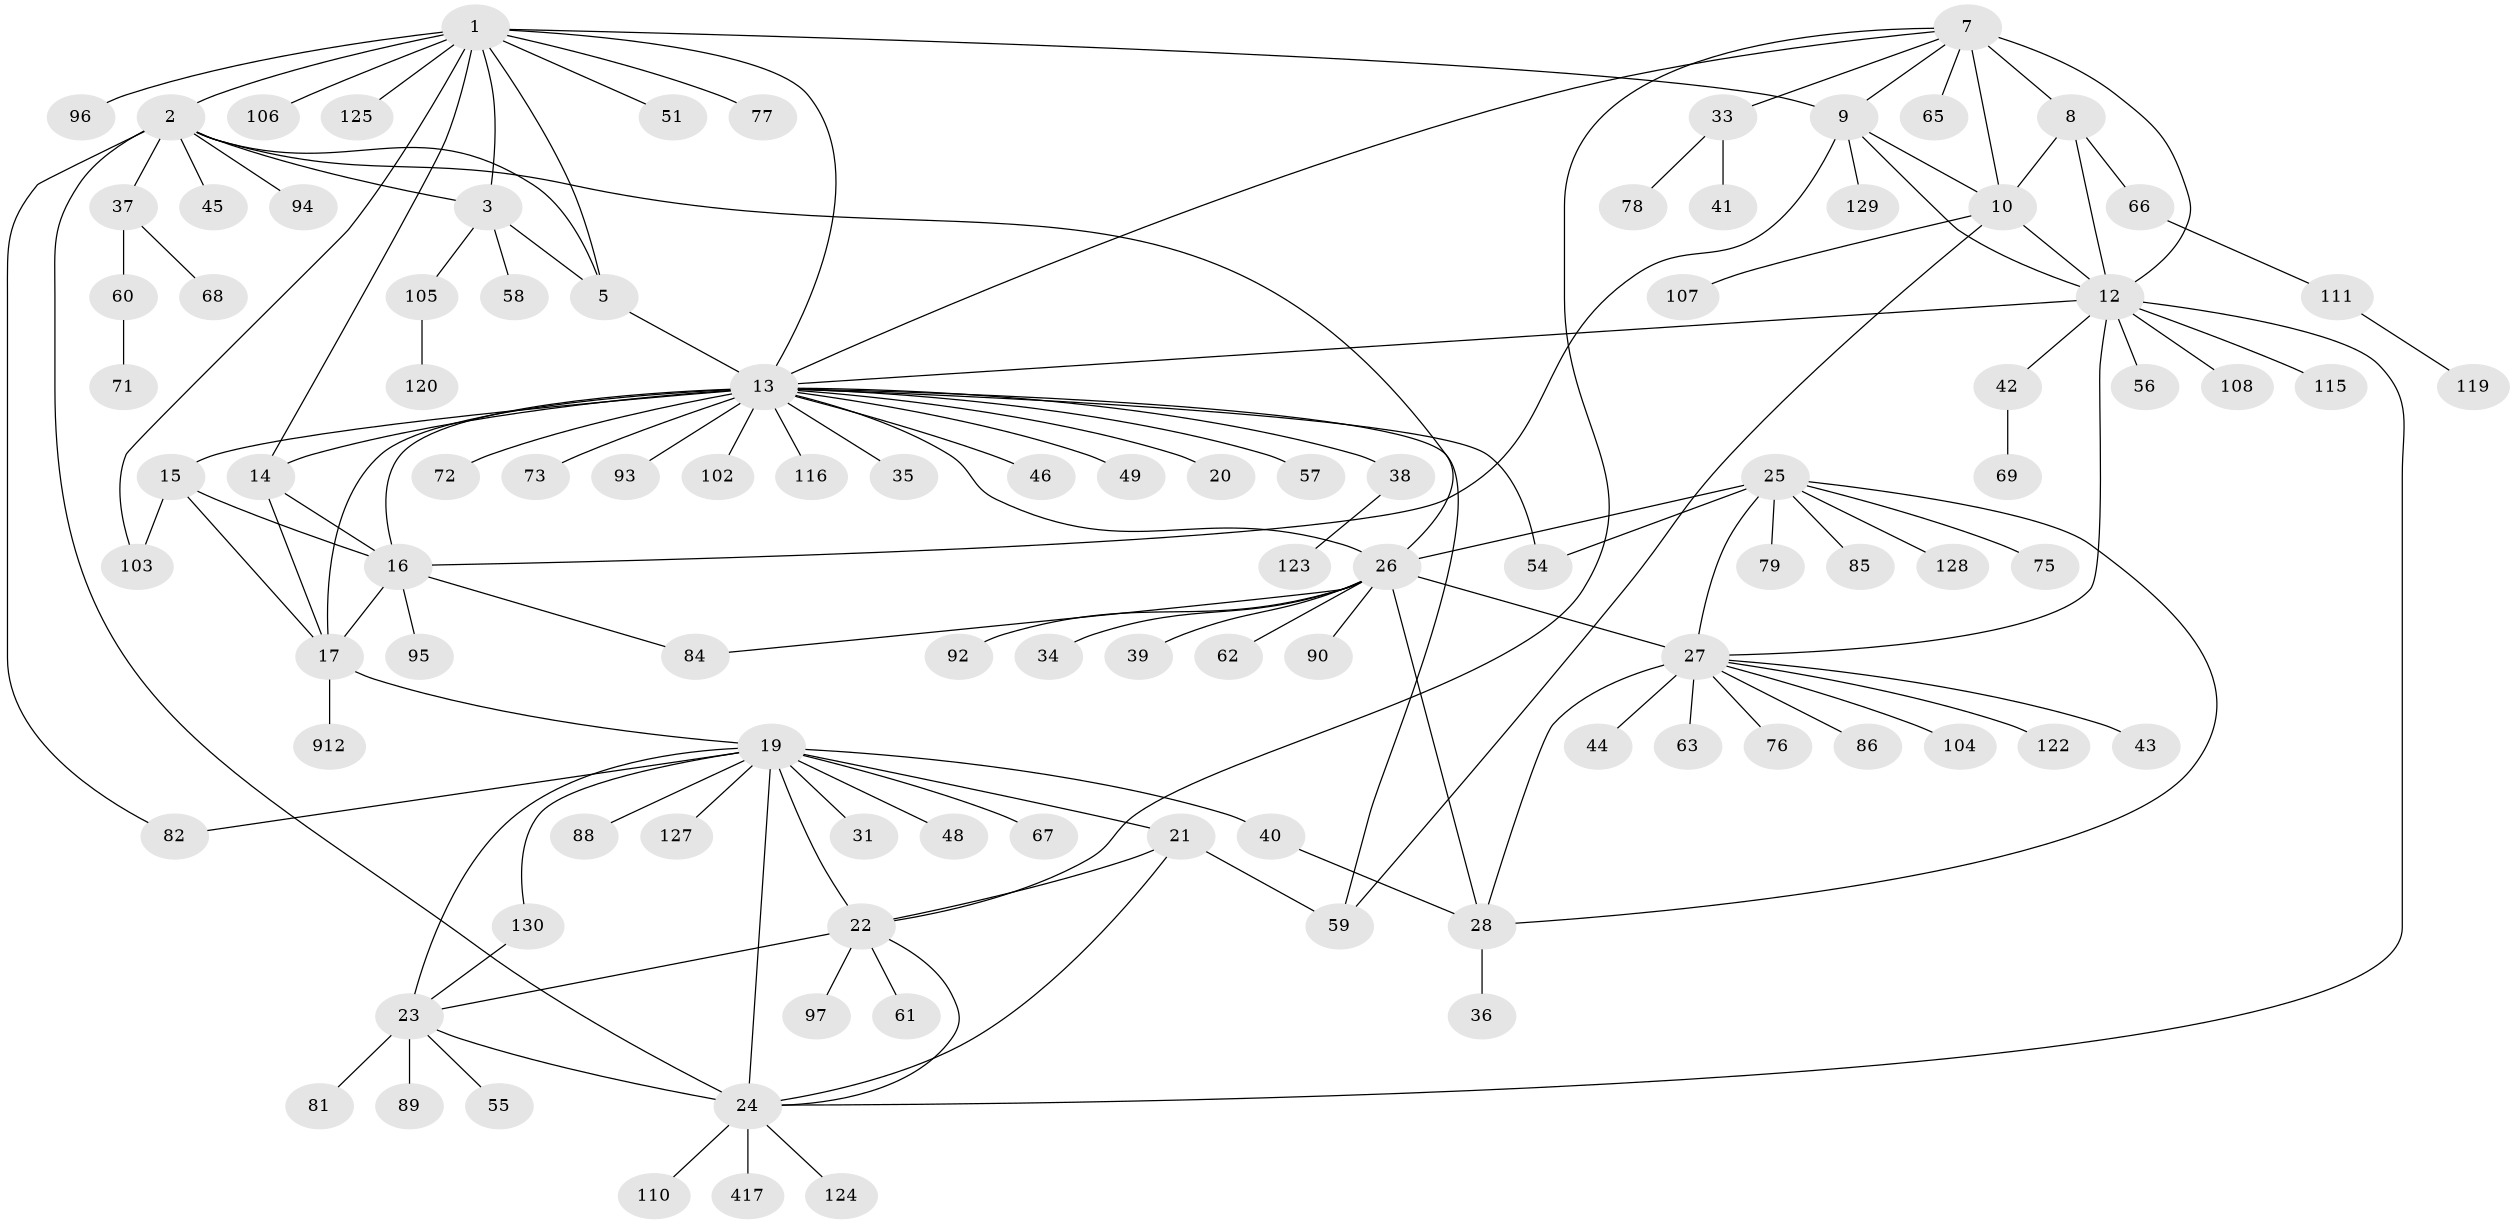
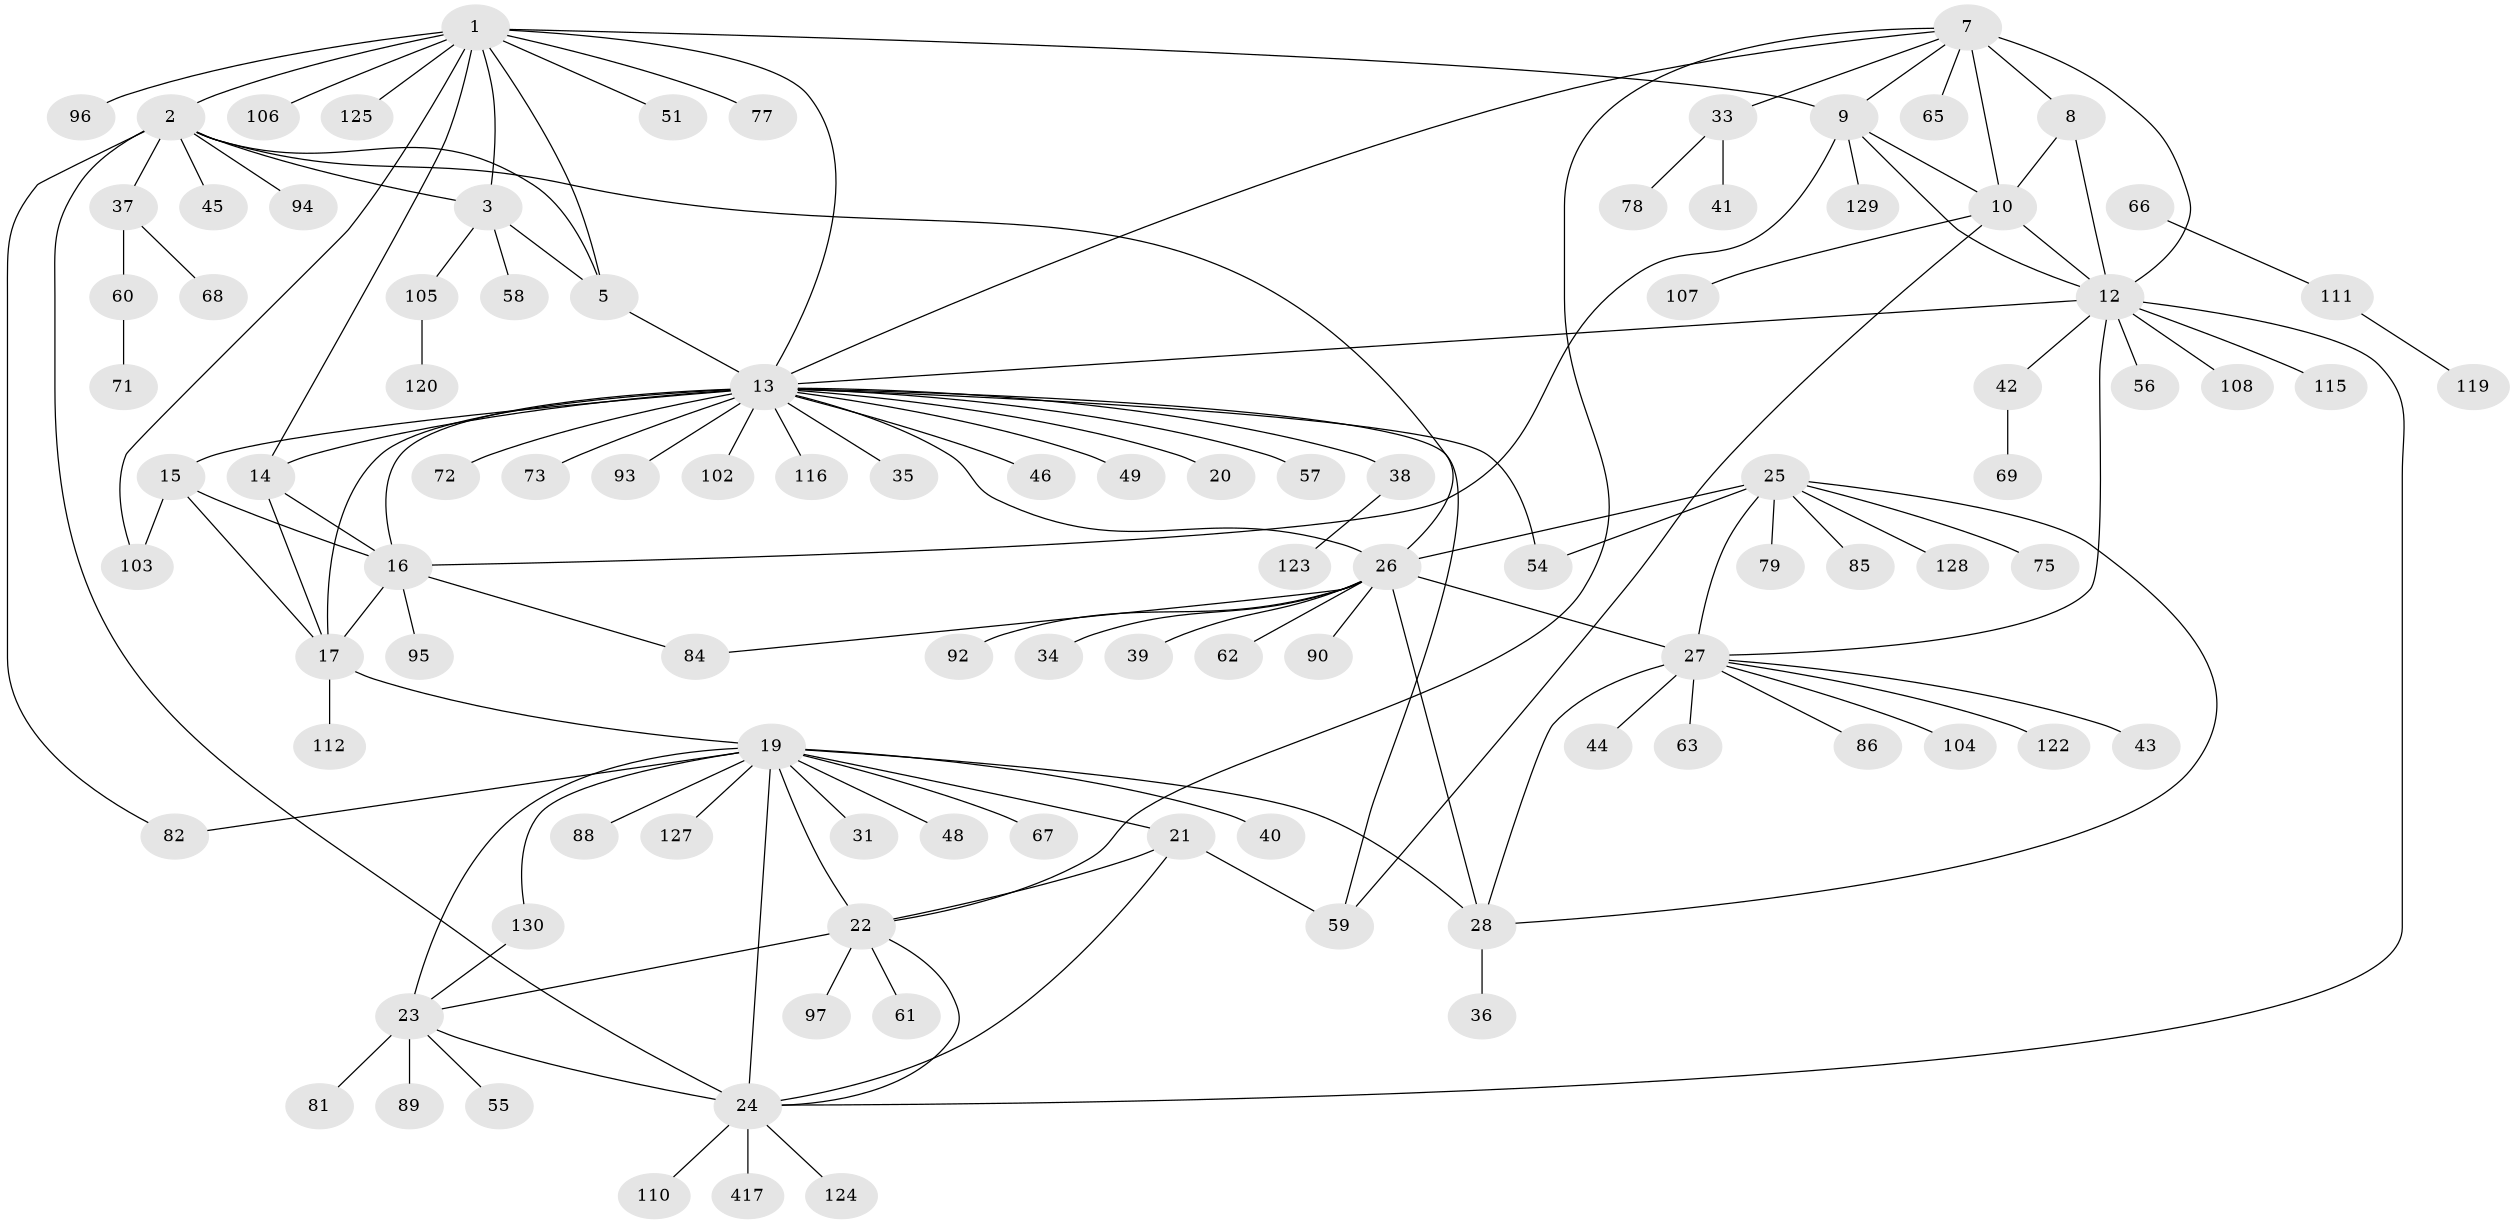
(2106, 162) -> none
(330, 747) -> (330, 747)
(1778, 747) -> none
(1369, 878) -> (1149, 781)
